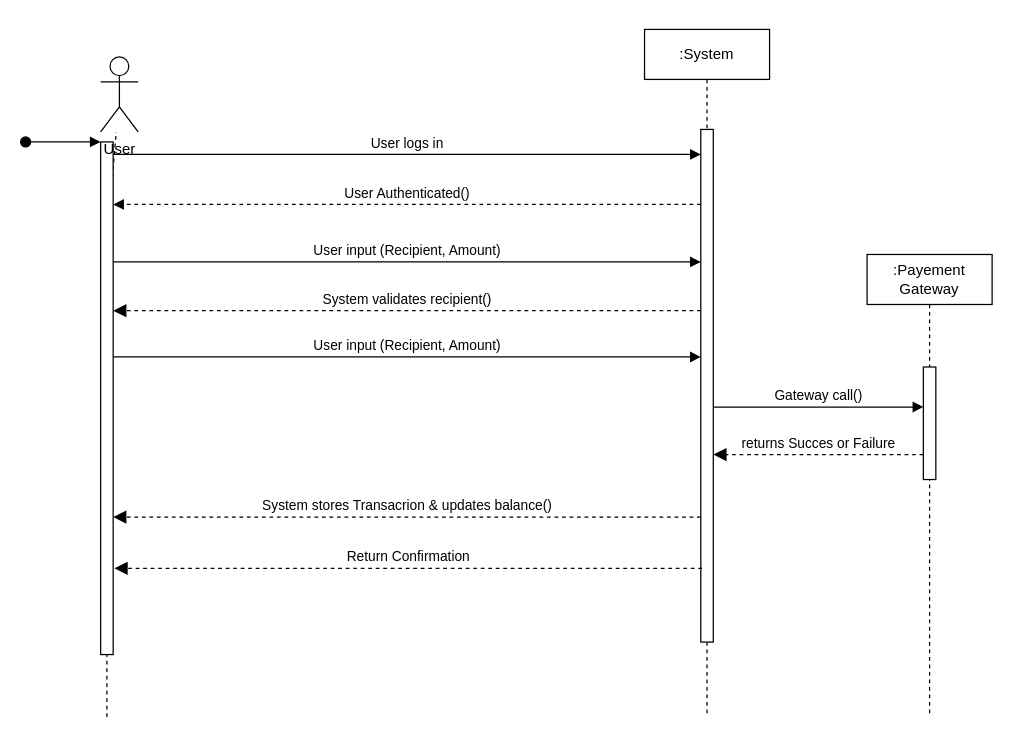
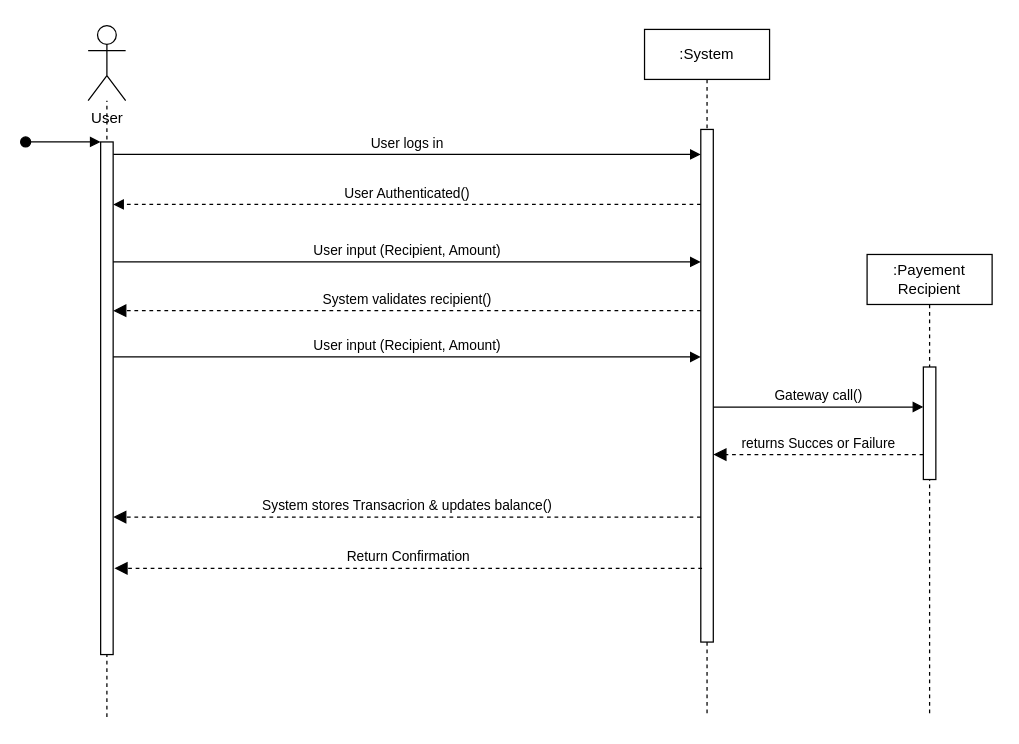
(119, 94) -> (107, 63)
(929, 279) -> (929, 279)
